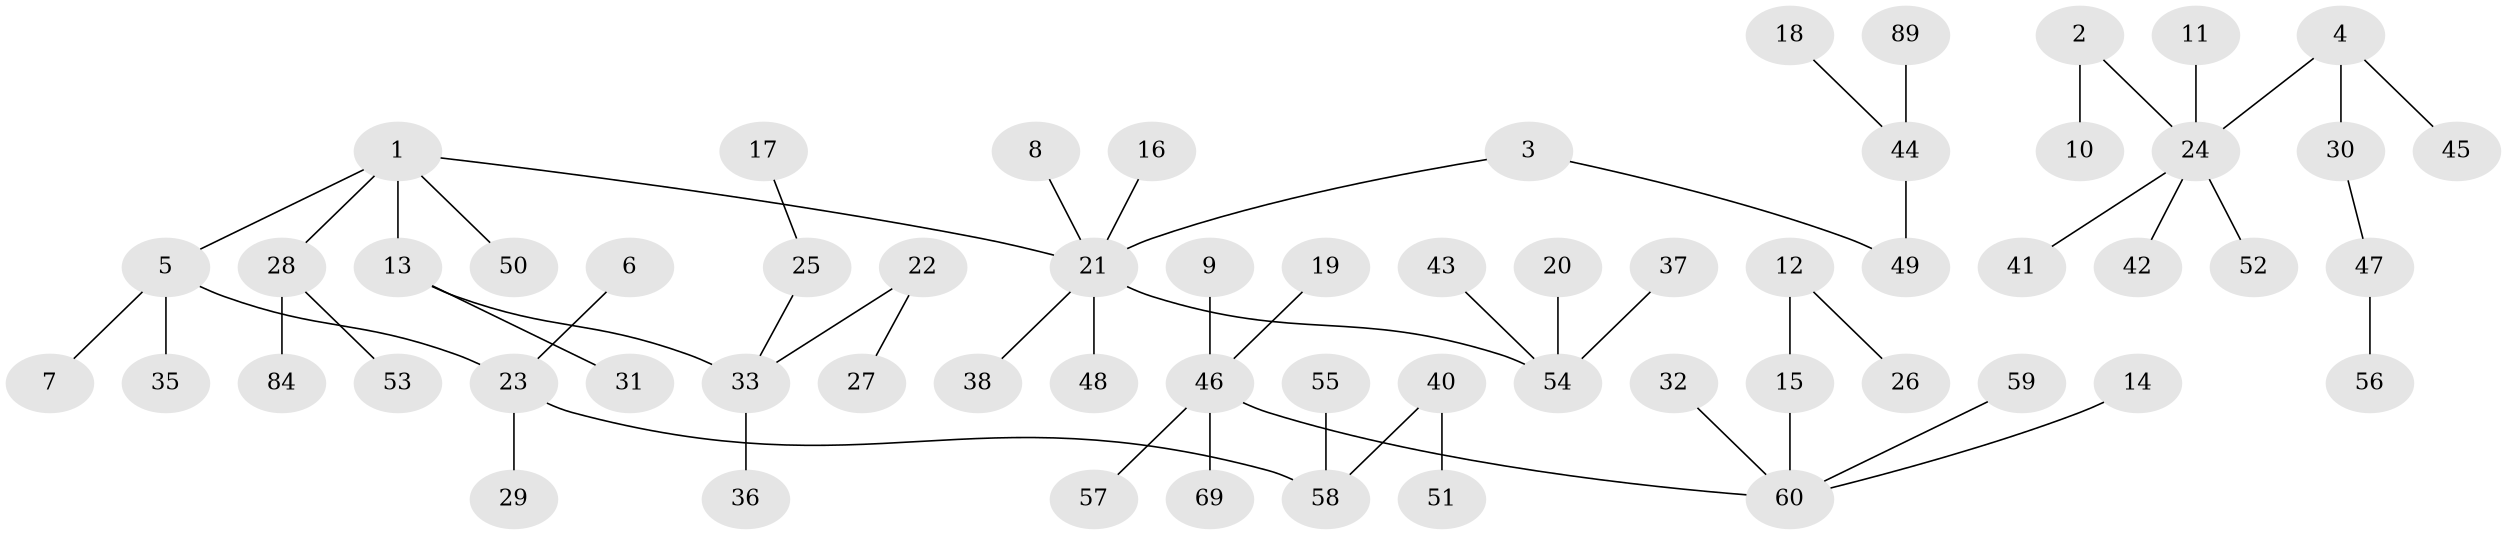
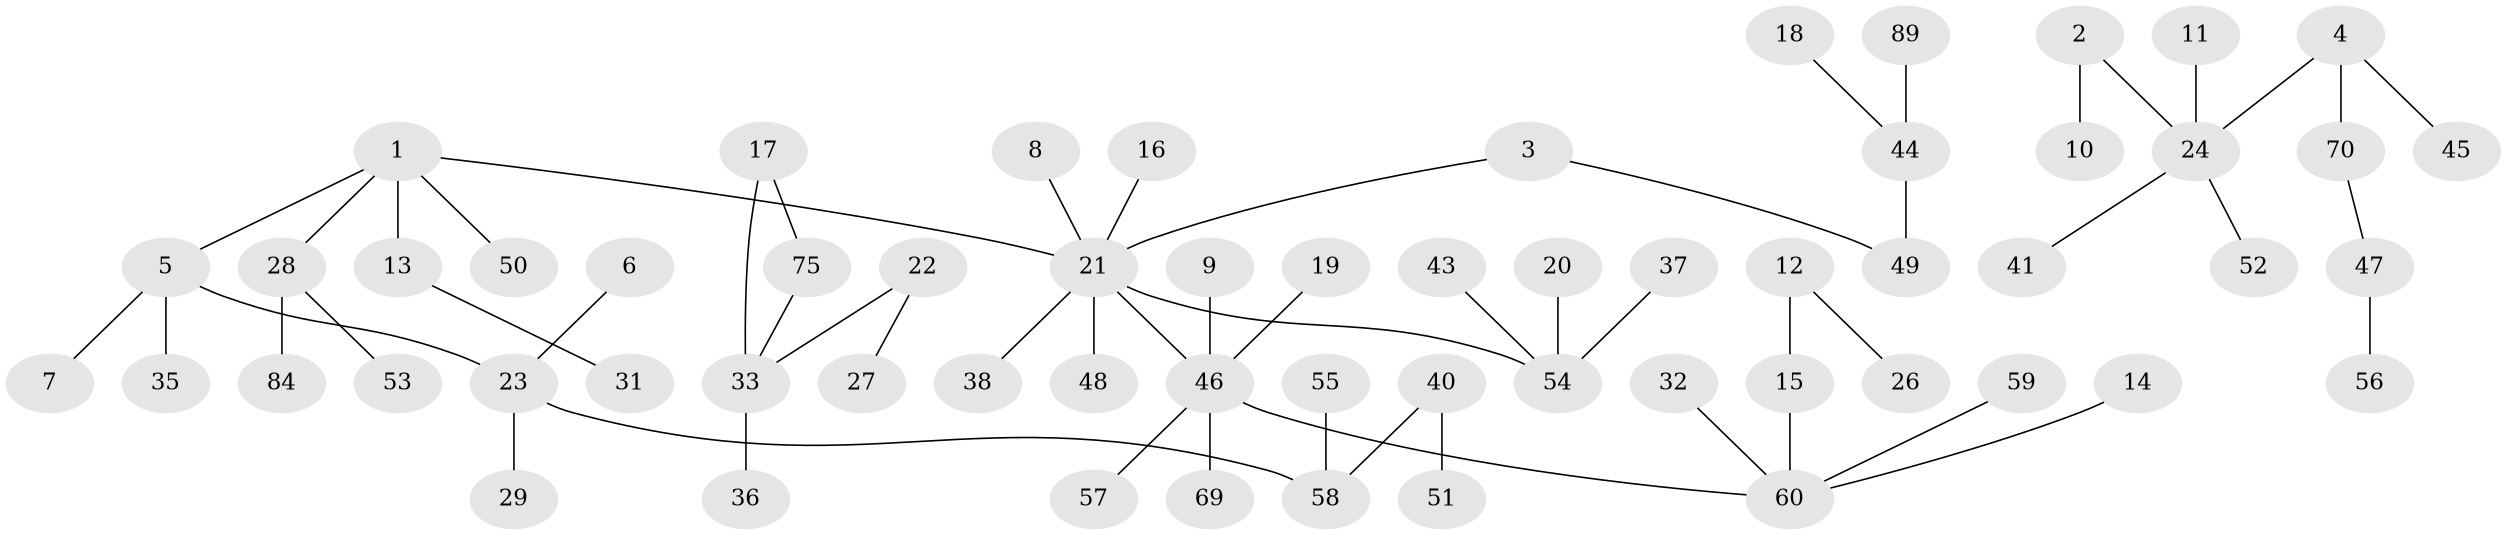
(2341, 151) -> (2341, 151)
(807, 267) -> (807, 267)
(2138, 267) -> none
(558, 323) -> (747, 267)
none -> (1152, 325)
